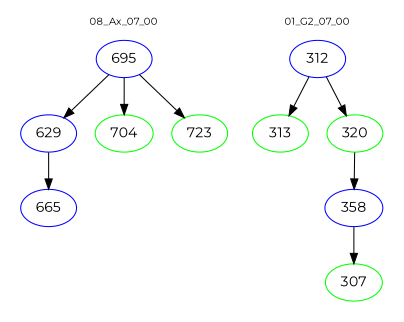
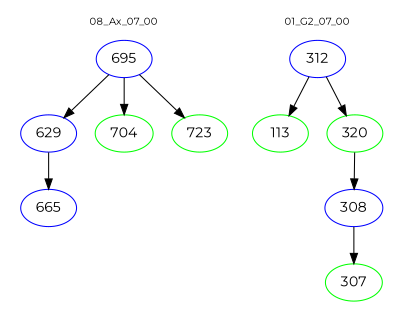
(280, 133) -> (280, 133)
(354, 208) -> (354, 208)
